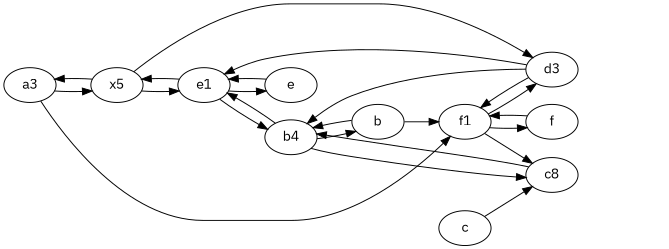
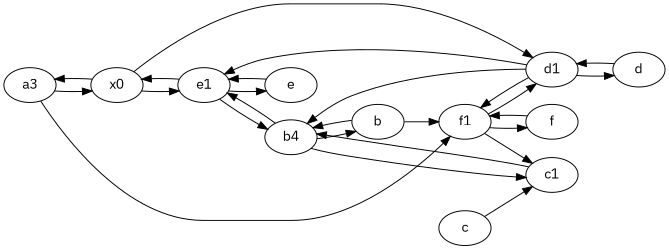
(552, 70) -> (552, 70)
none -> (639, 70)
(117, 85) -> (117, 85)
(552, 175) -> (552, 175)
